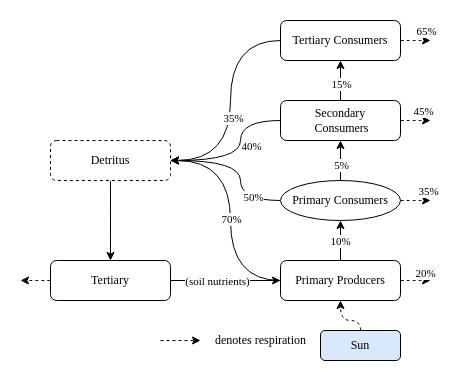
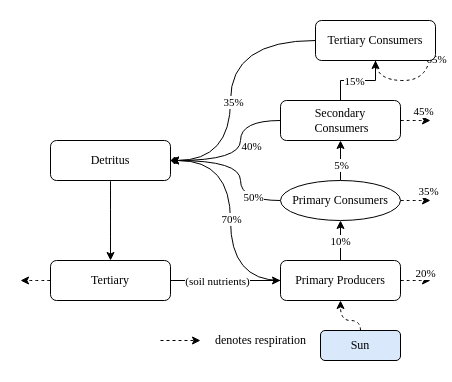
(341, 41) -> (376, 41)
(111, 161) -> (111, 161)
(209, 169) -> (210, 169)
